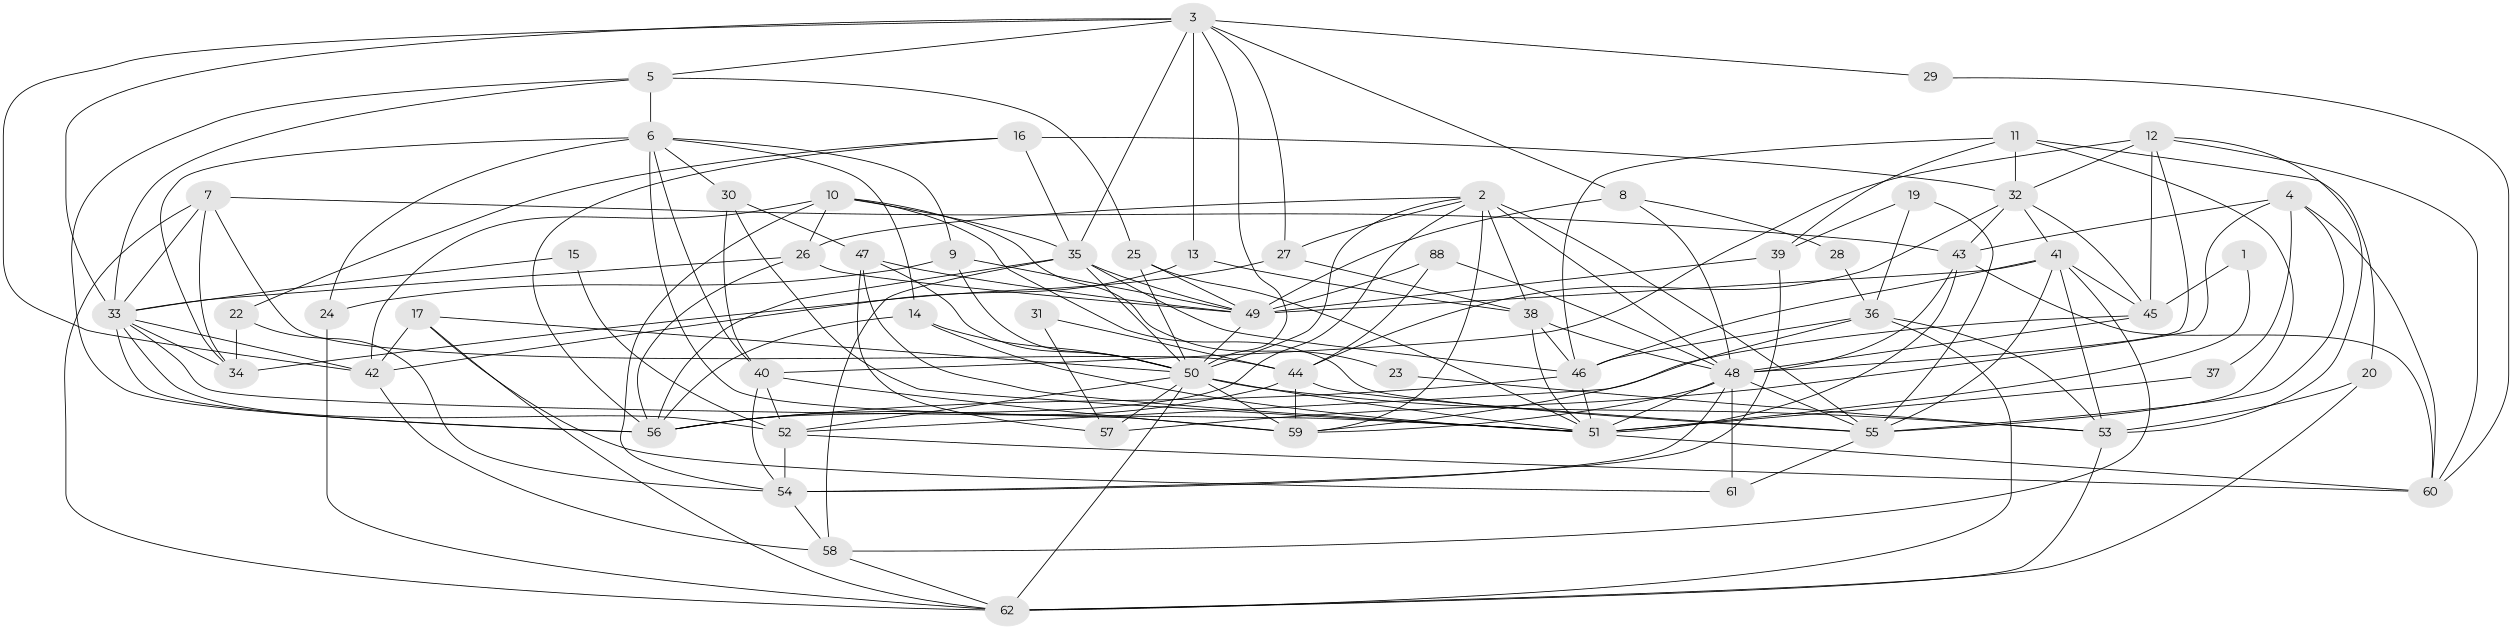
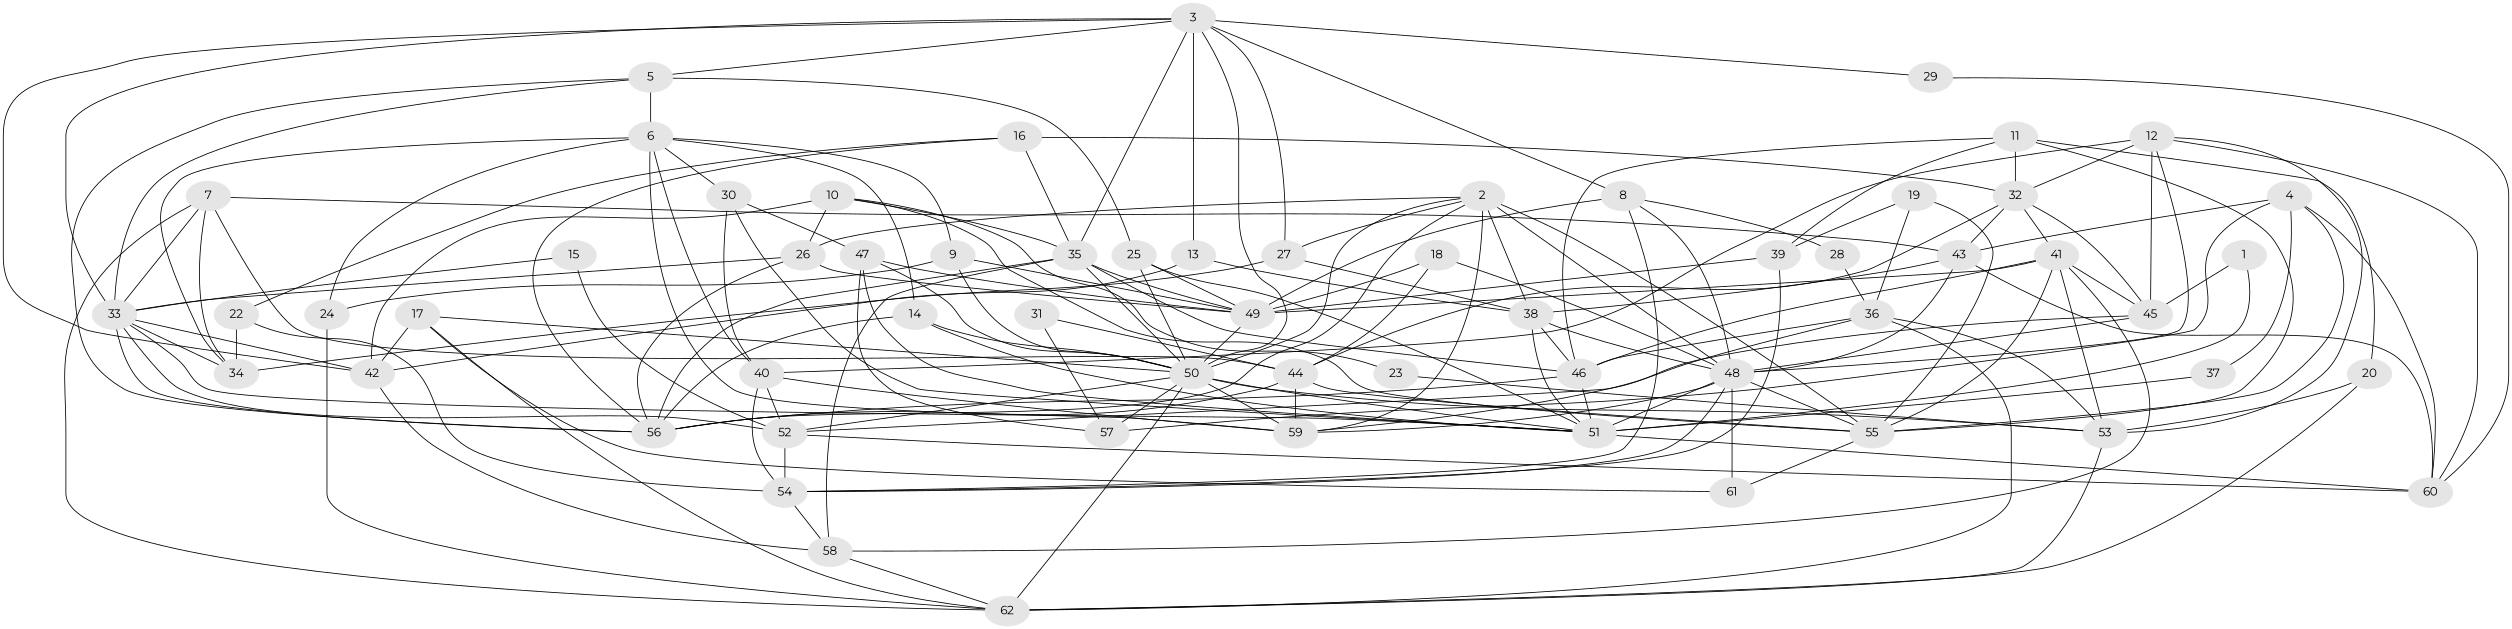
(1437, 255) -> (1437, 255)
(635, 342) -> (1581, 459)
(1831, 388) -> (1698, 297)
